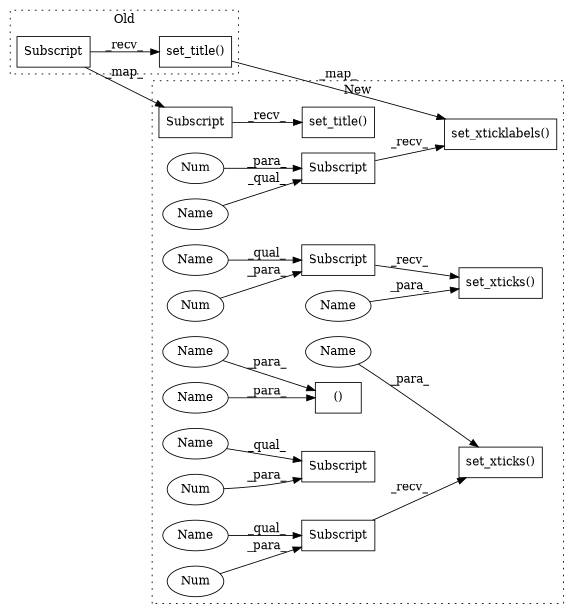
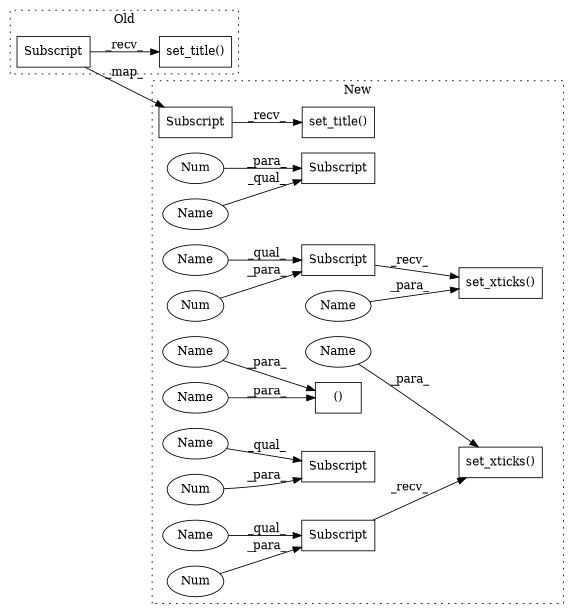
(501, 134) -> none
